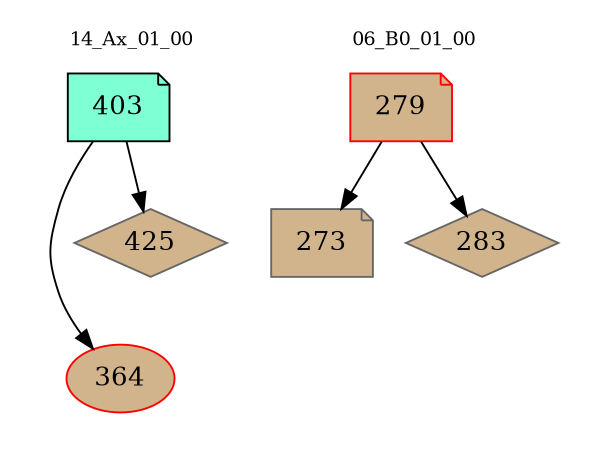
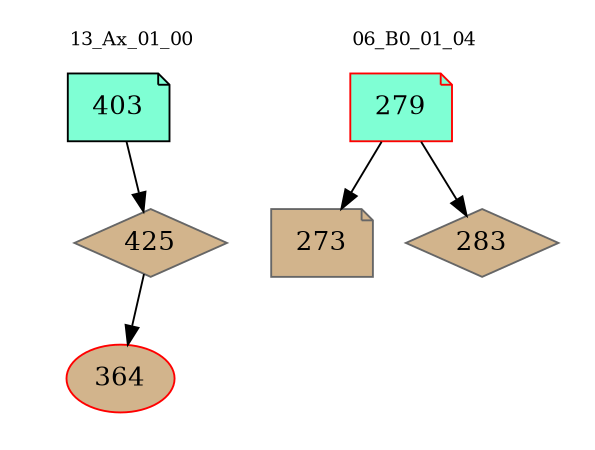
(132, 40) -> (132, 40)
(414, 40) -> (414, 40)
(401, 107) -> (401, 107)
(52, 236) -> (138, 300)
